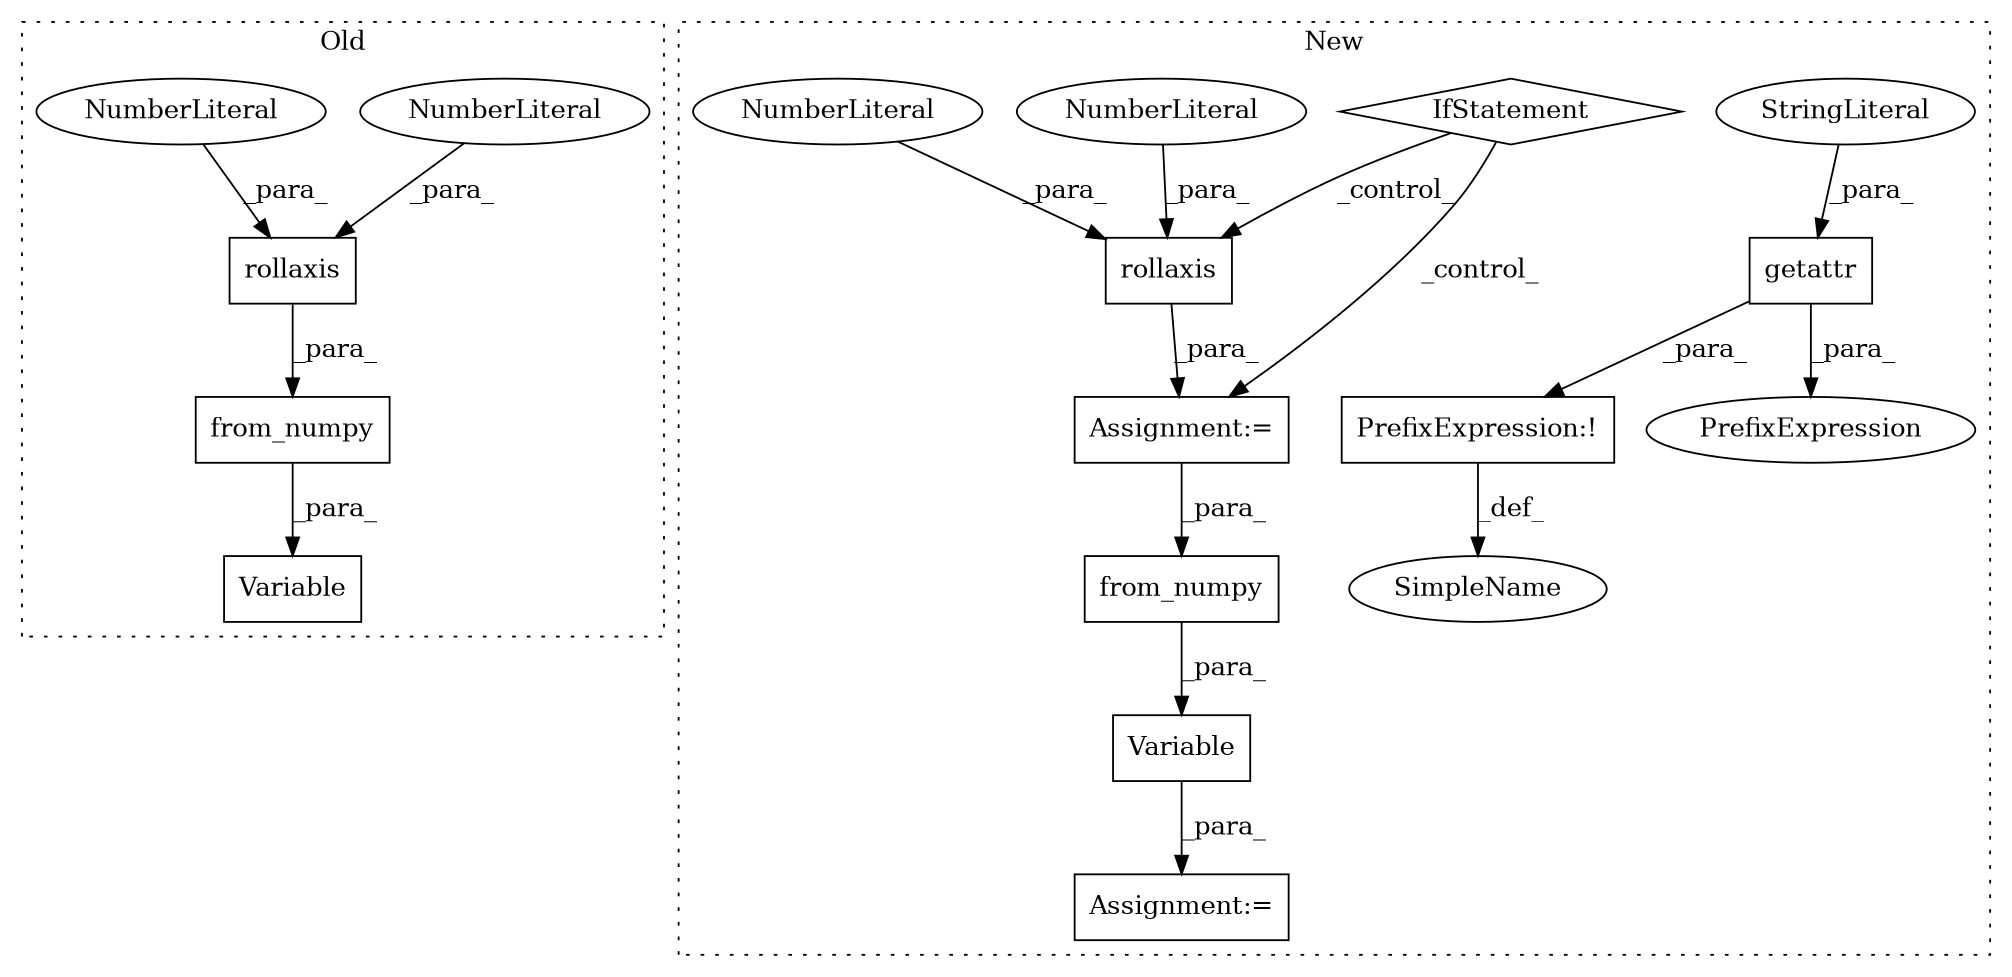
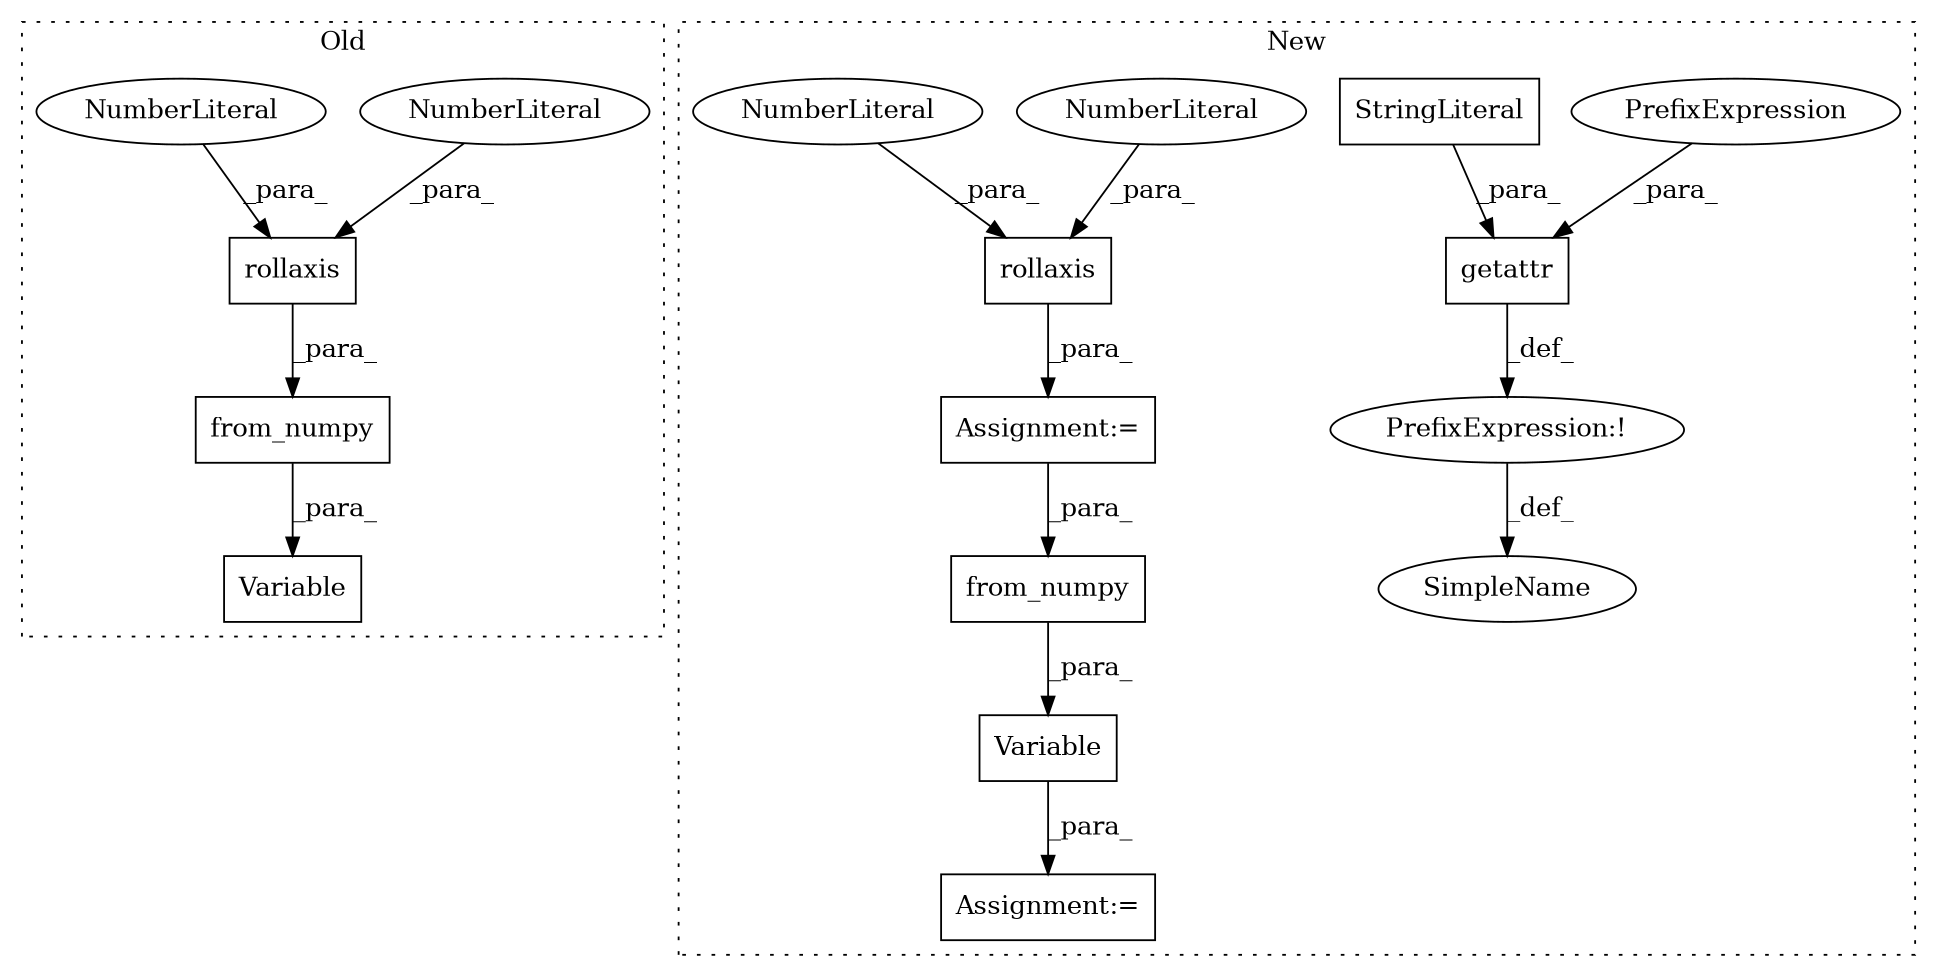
(1511, 112) -> none
(1846, 112) -> (1440, 112)
(1811, 341) -> (1630, 185)
(1705, 350) -> (1541, 350)
(1478, 430) -> (1507, 430)
